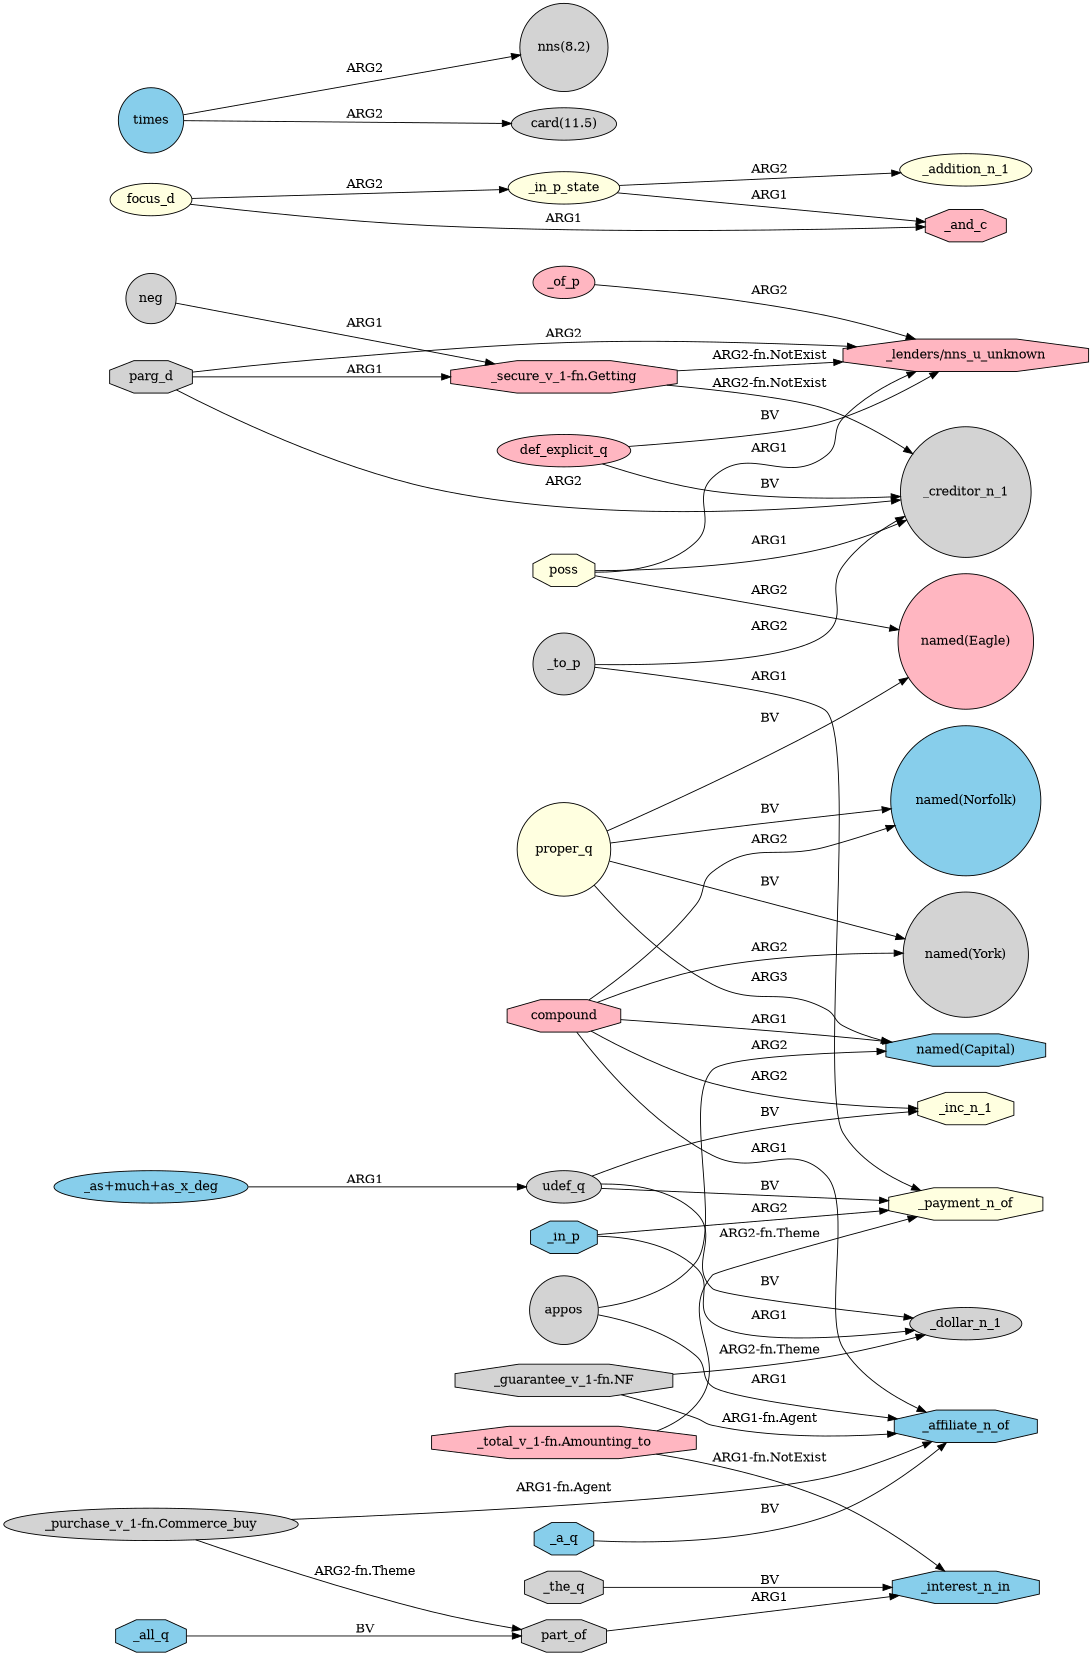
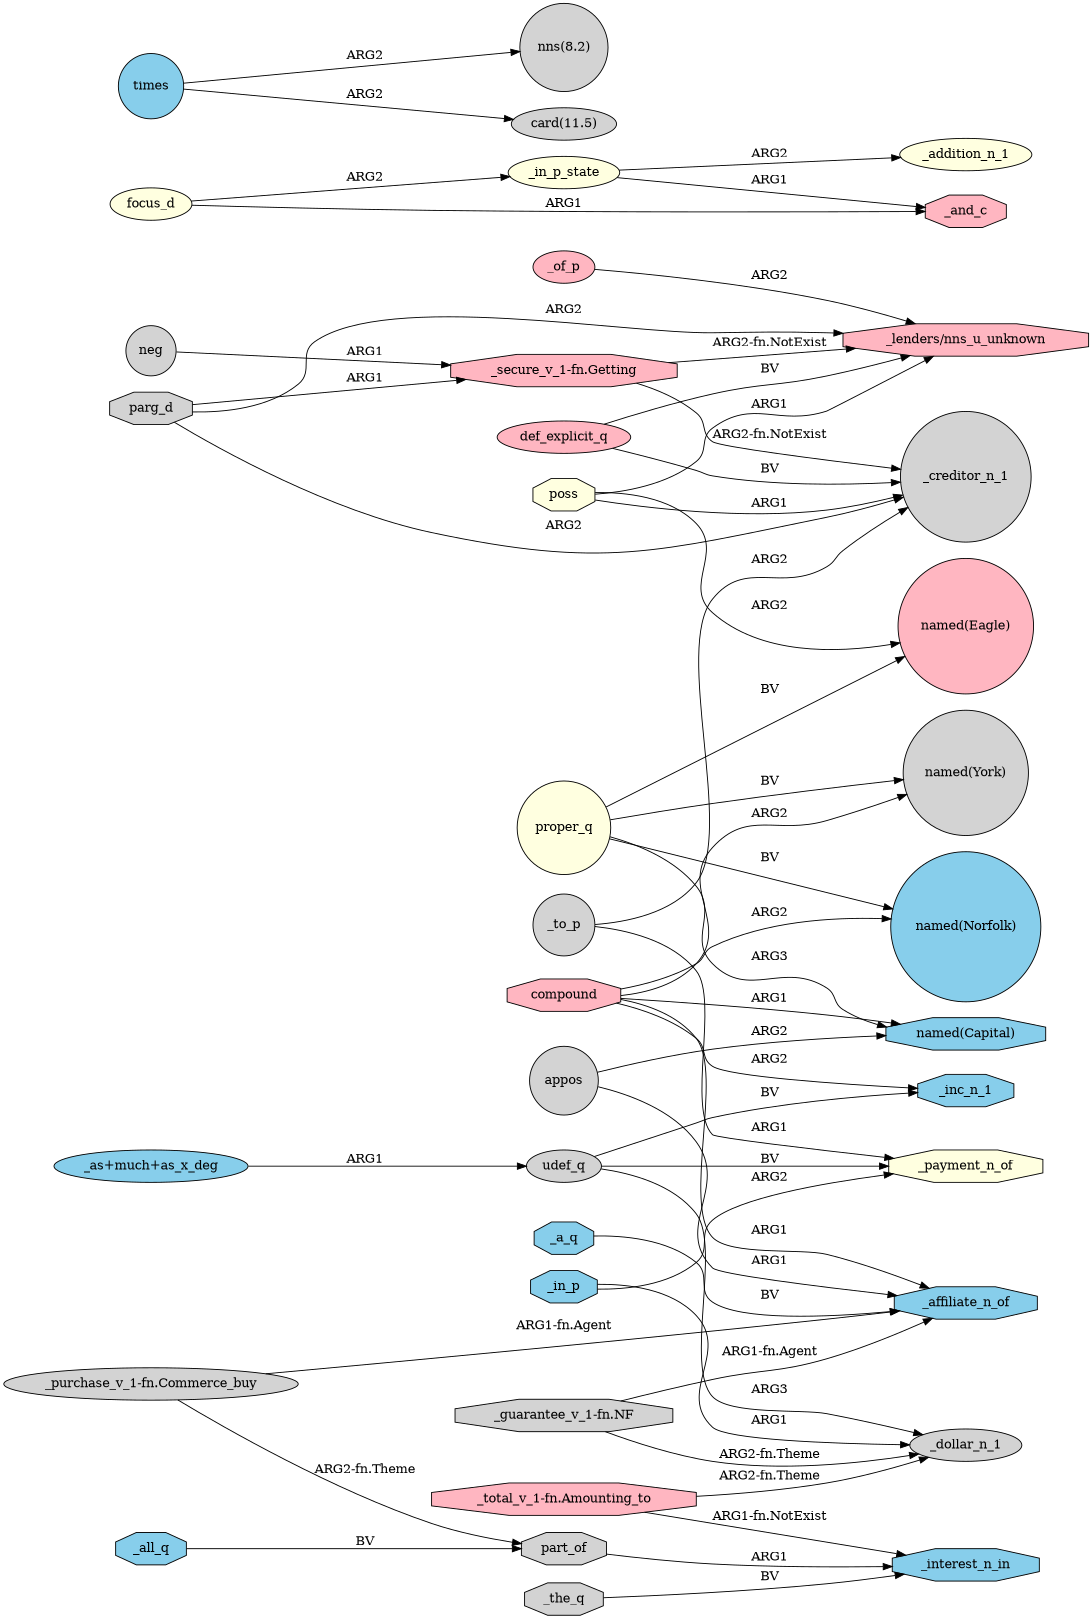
(966, 1109) -> (966, 1091)
(721, 1271) -> (809, 1486)
(770, 1282) -> (770, 1390)
